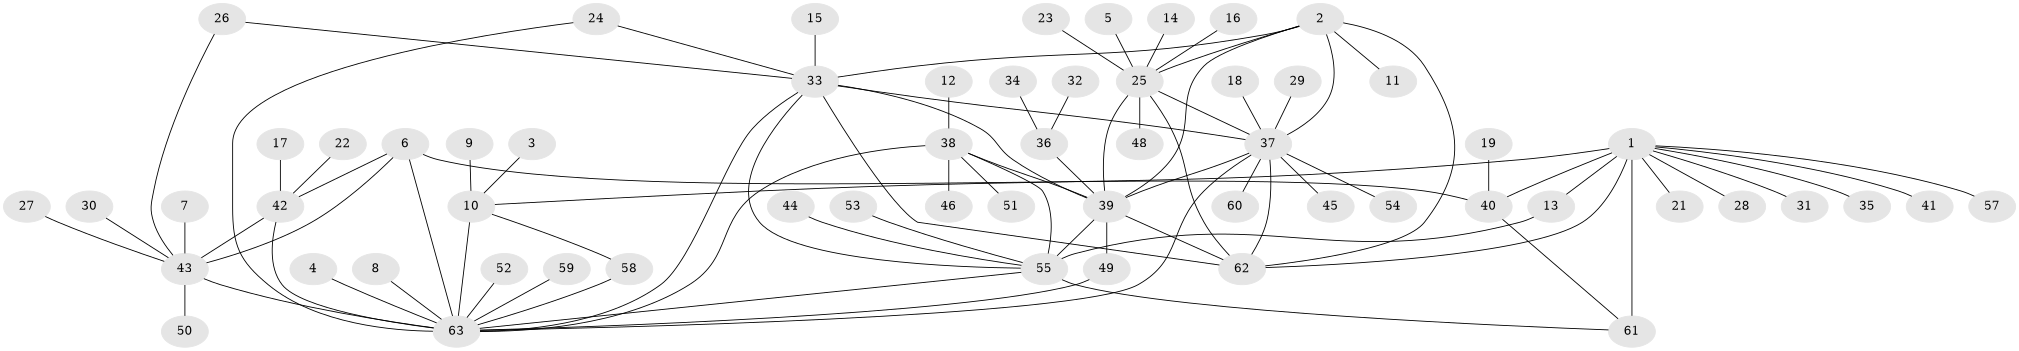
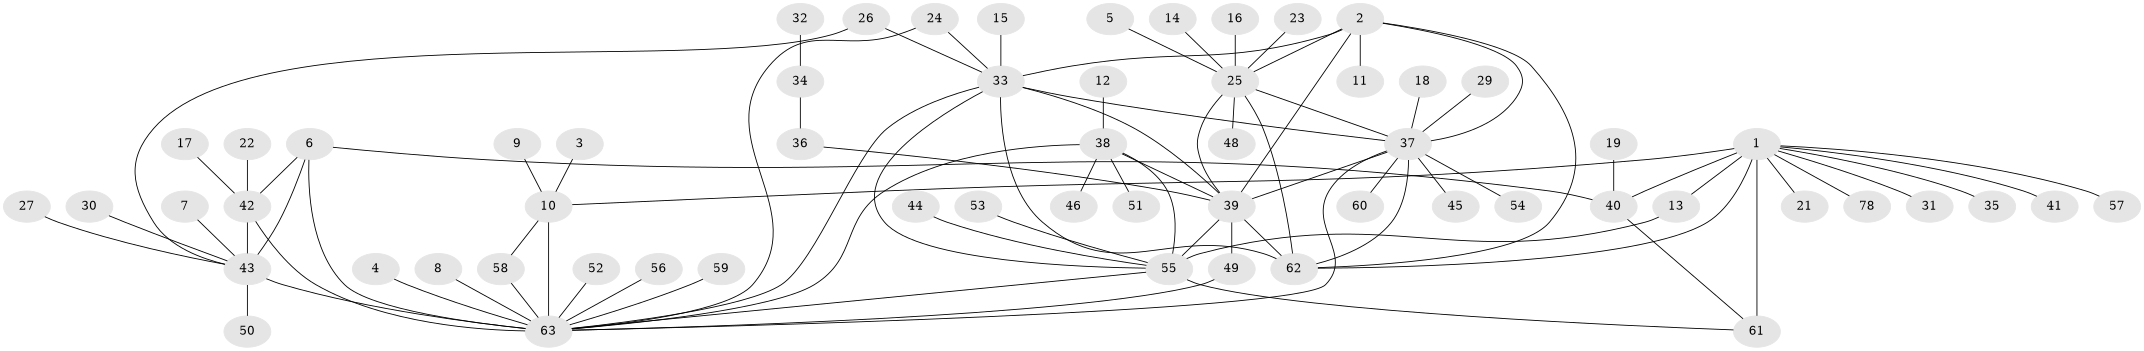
(1062, 109) -> (800, 50)
(1742, 207) -> (1867, 207)
none -> (659, 269)
